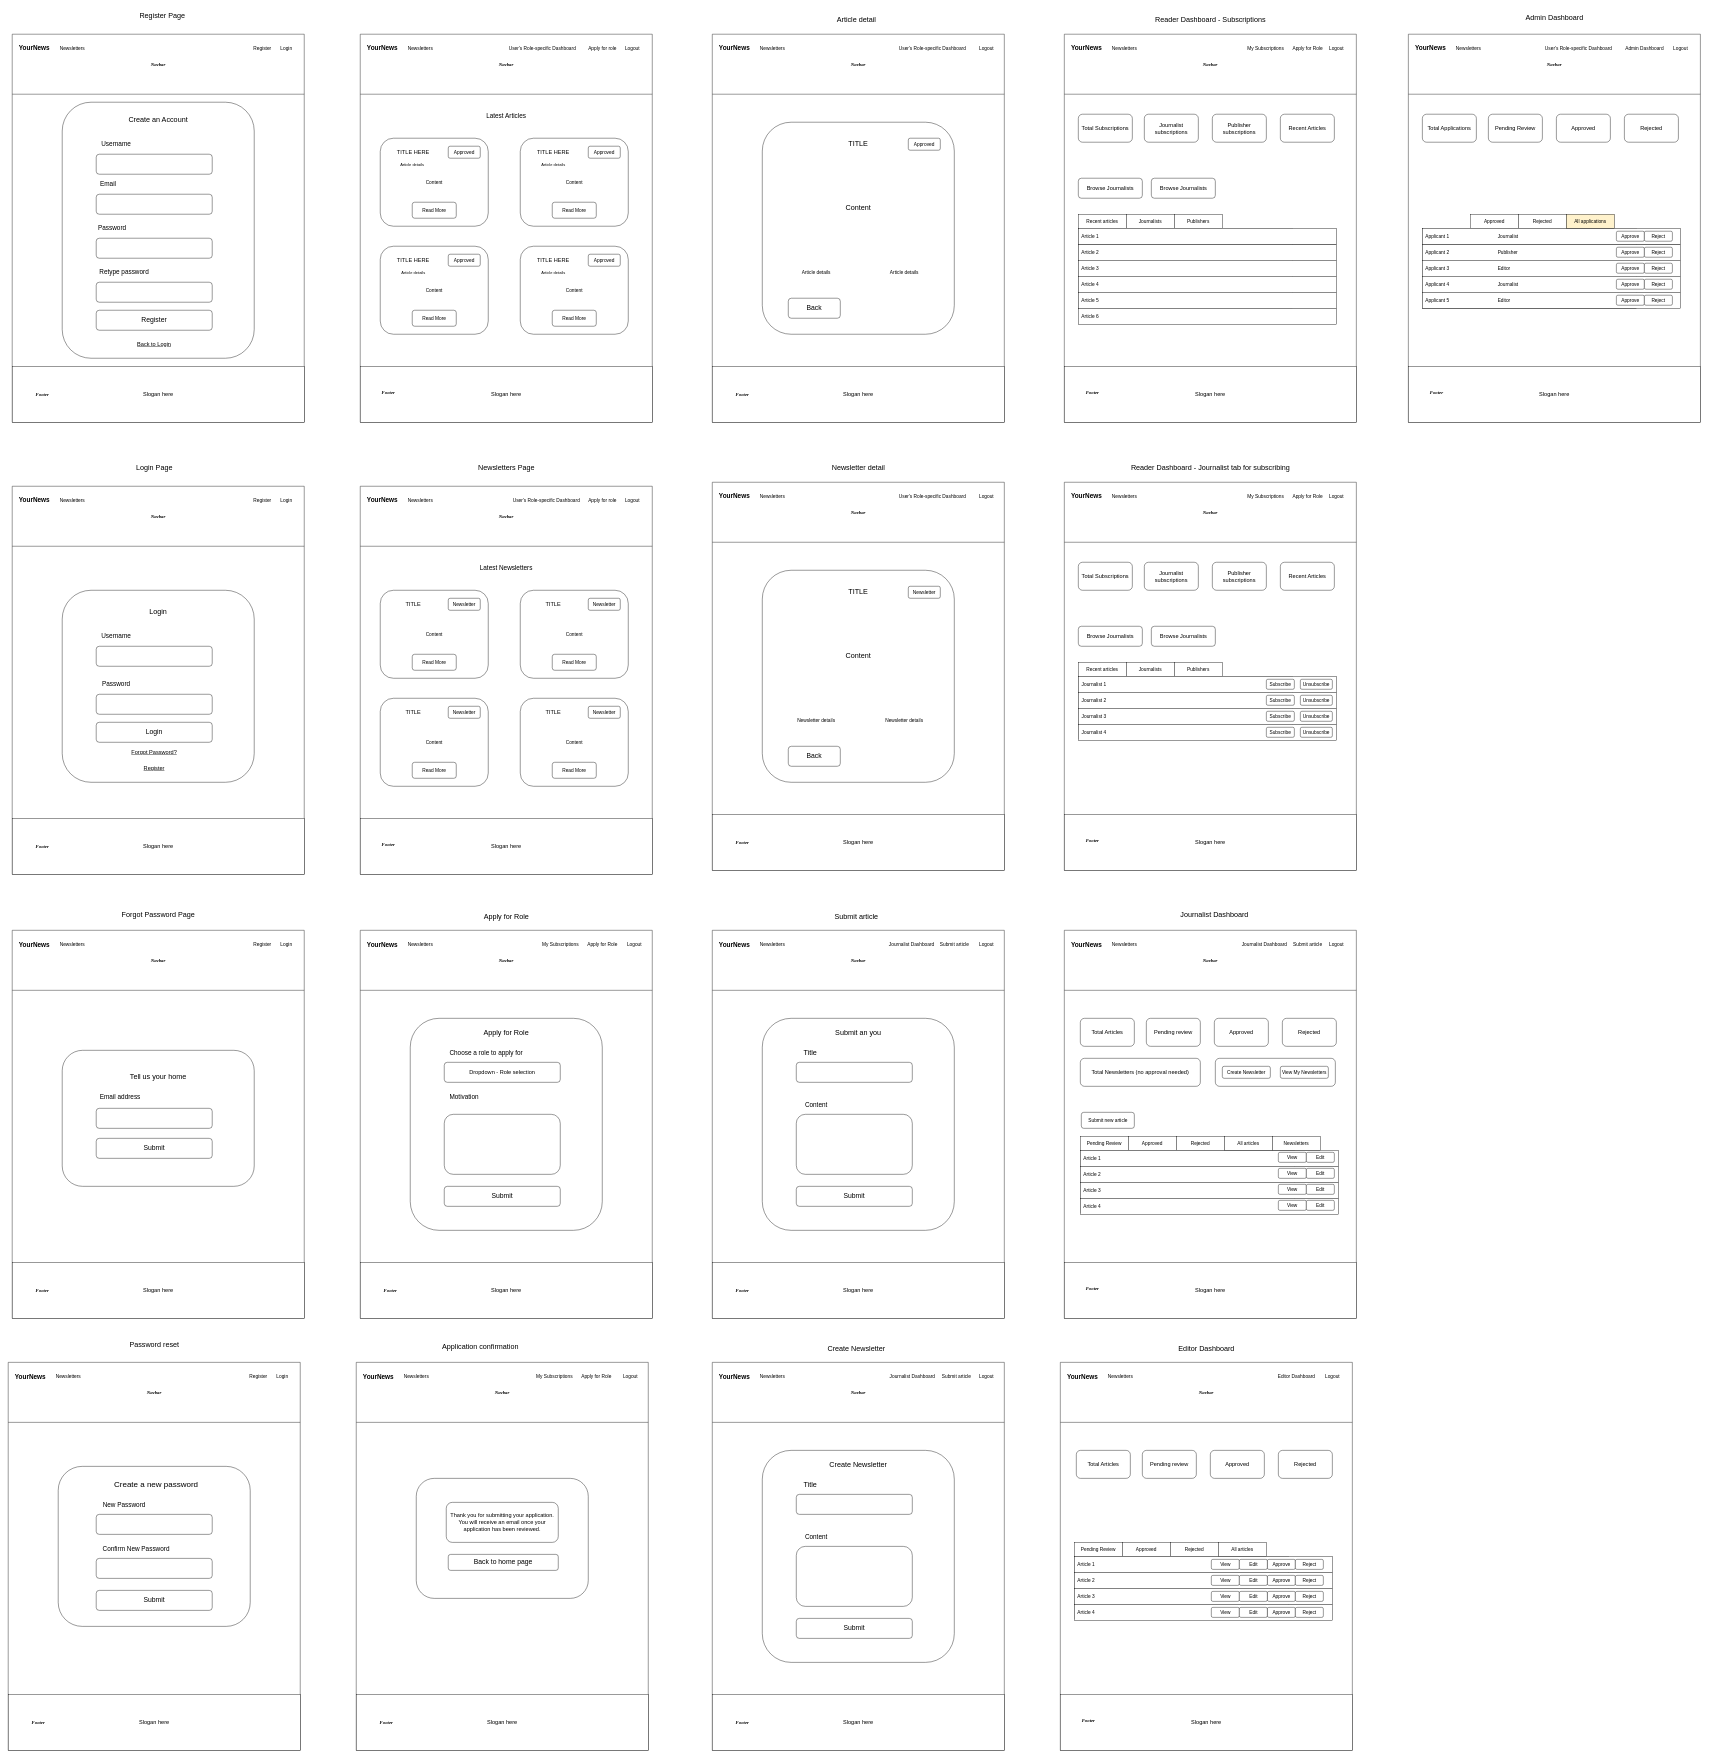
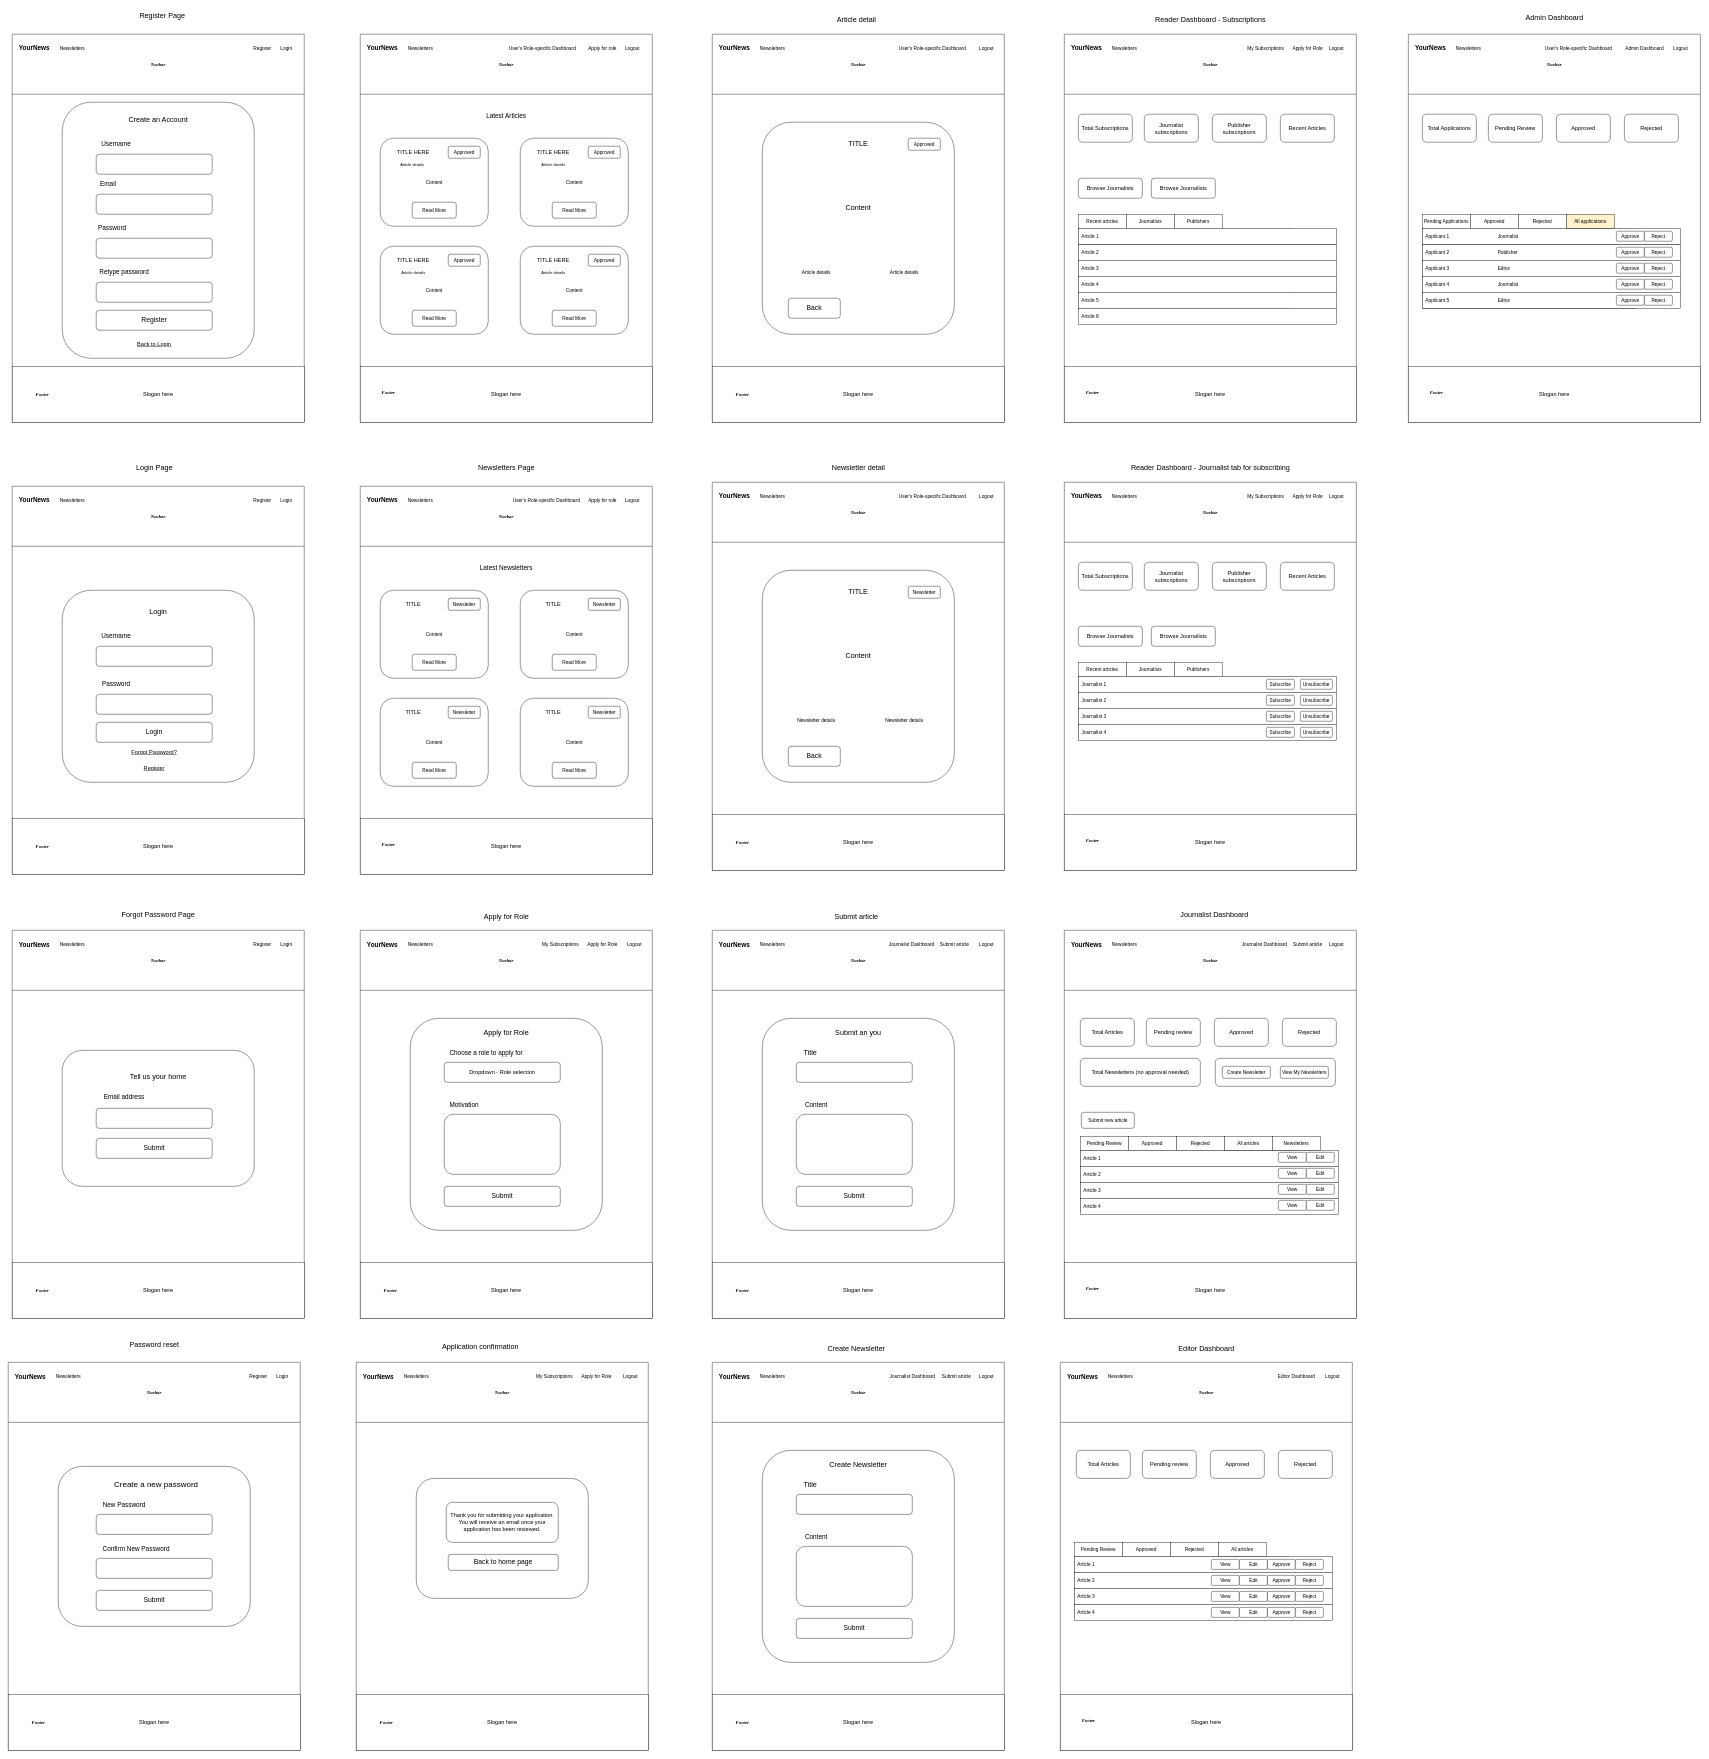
none -> (1446, 221)
(120, 1096) -> (124, 1096)
(464, 1096) -> (464, 1104)
